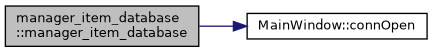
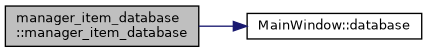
(337, 26) -> (334, 26)
